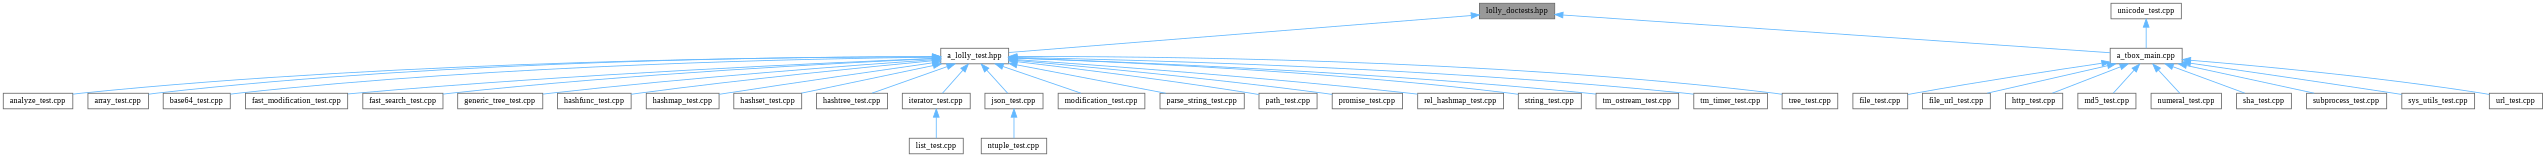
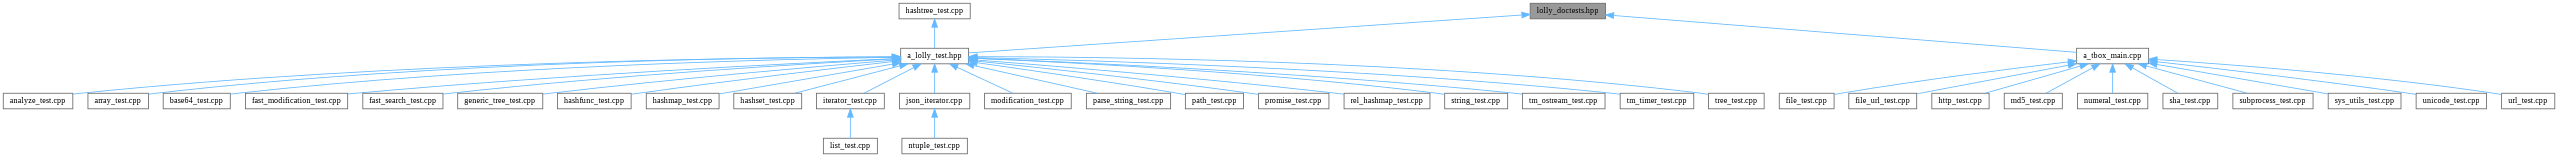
(2146, 38) -> (2287, 77)
(910, 80) -> (935, 38)
(1014, 101) -> (935, 101)
